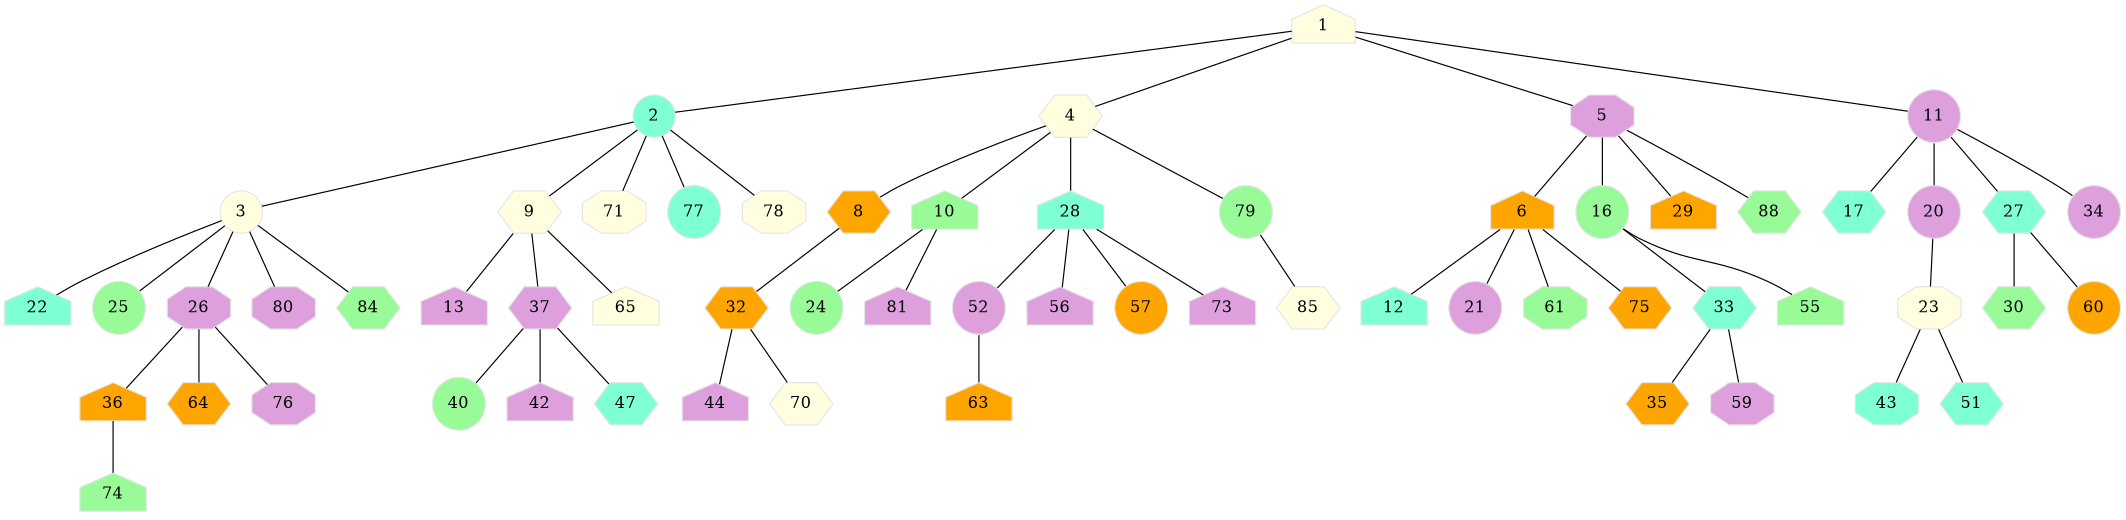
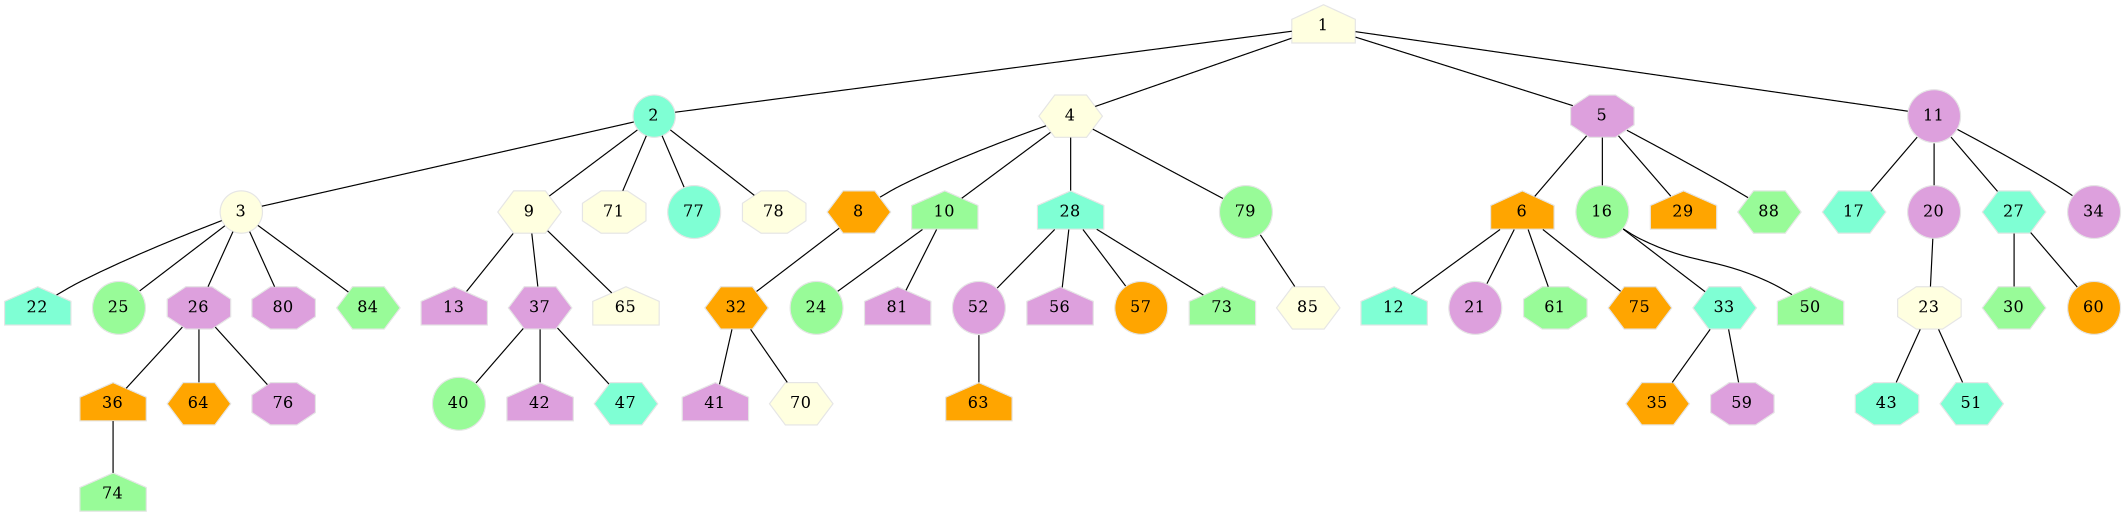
(1222, 308) -> (1222, 308)
(1811, 308) -> (1811, 308)
(715, 404) -> (715, 404)
